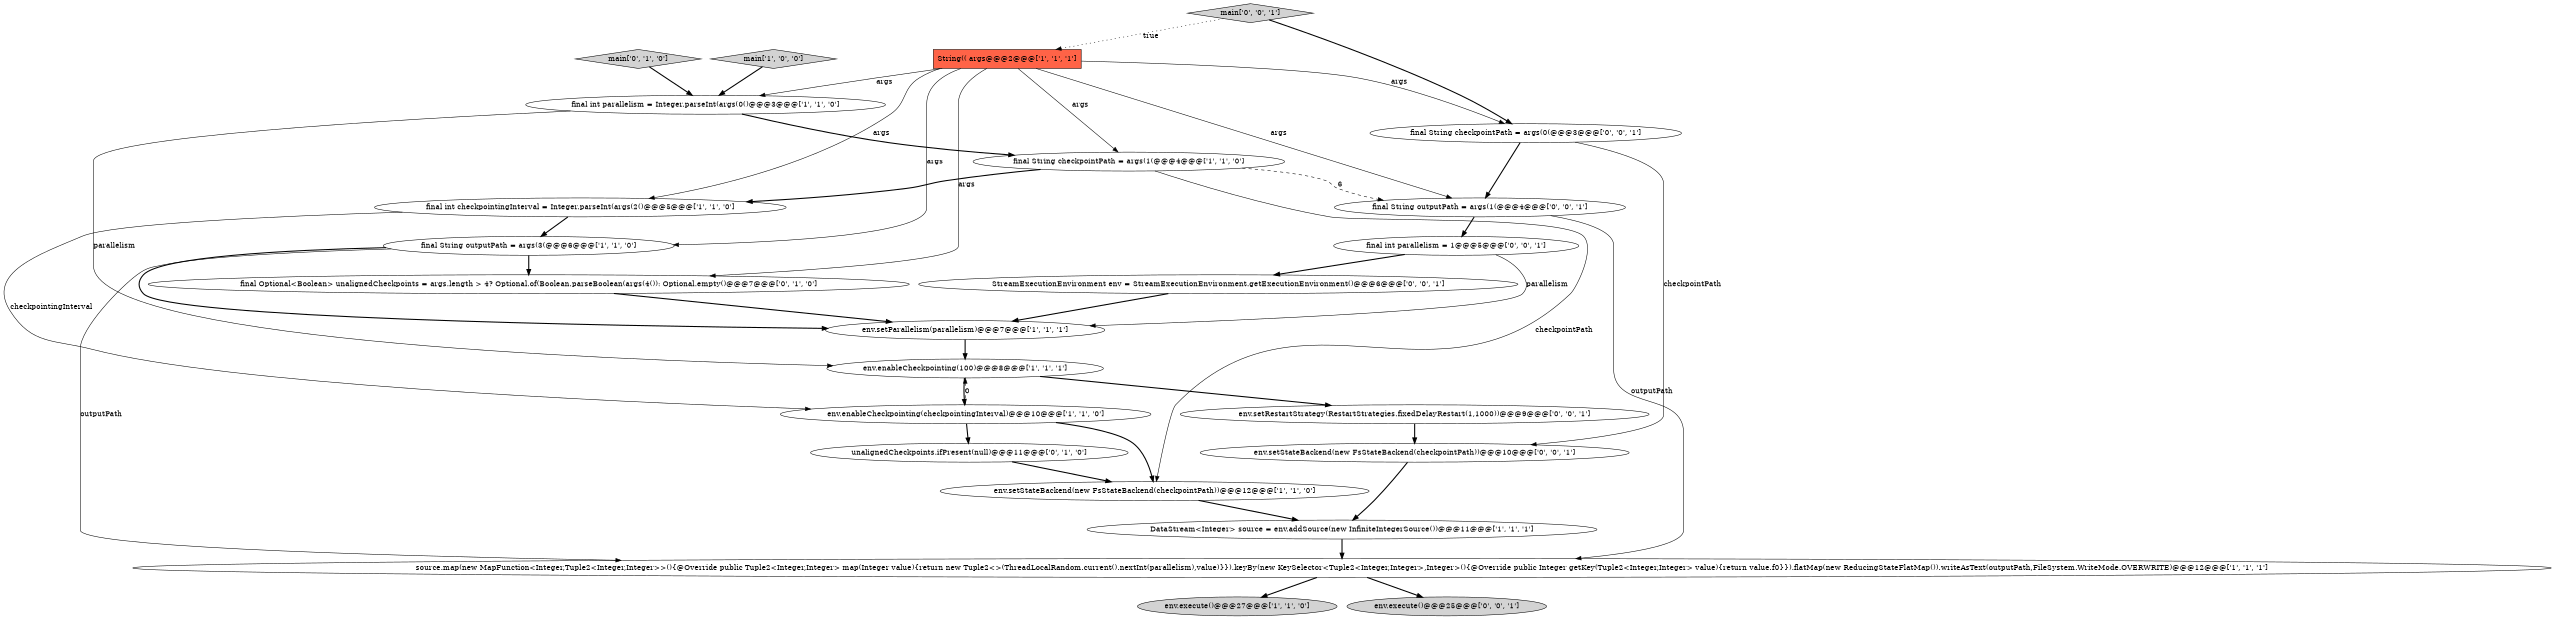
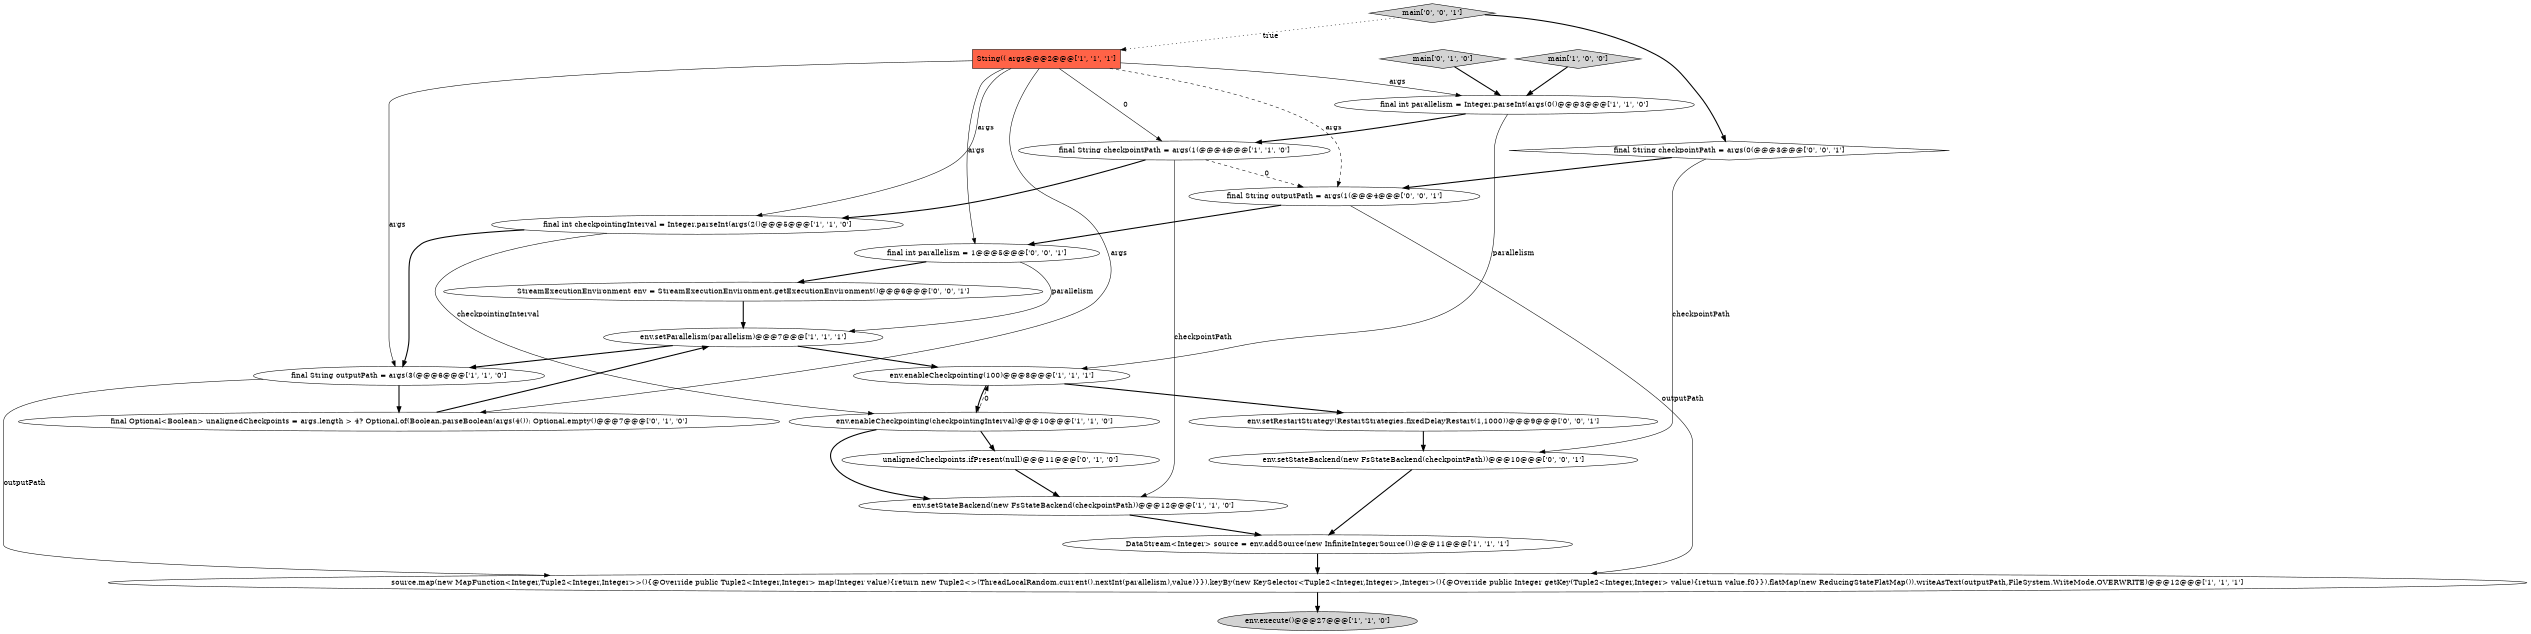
(1294, 71) -> (968, 142)
(1080, 105) -> (1126, 105)
(1241, 132) -> (1247, 98)
(1526, 133) -> (1729, 151)
(1340, 184) -> (1267, 173)
(348, 316) -> (574, 356)
(1447, 606) -> none
